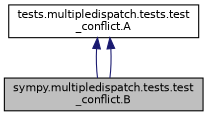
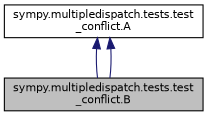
(104, 21) -> (104, 21)
